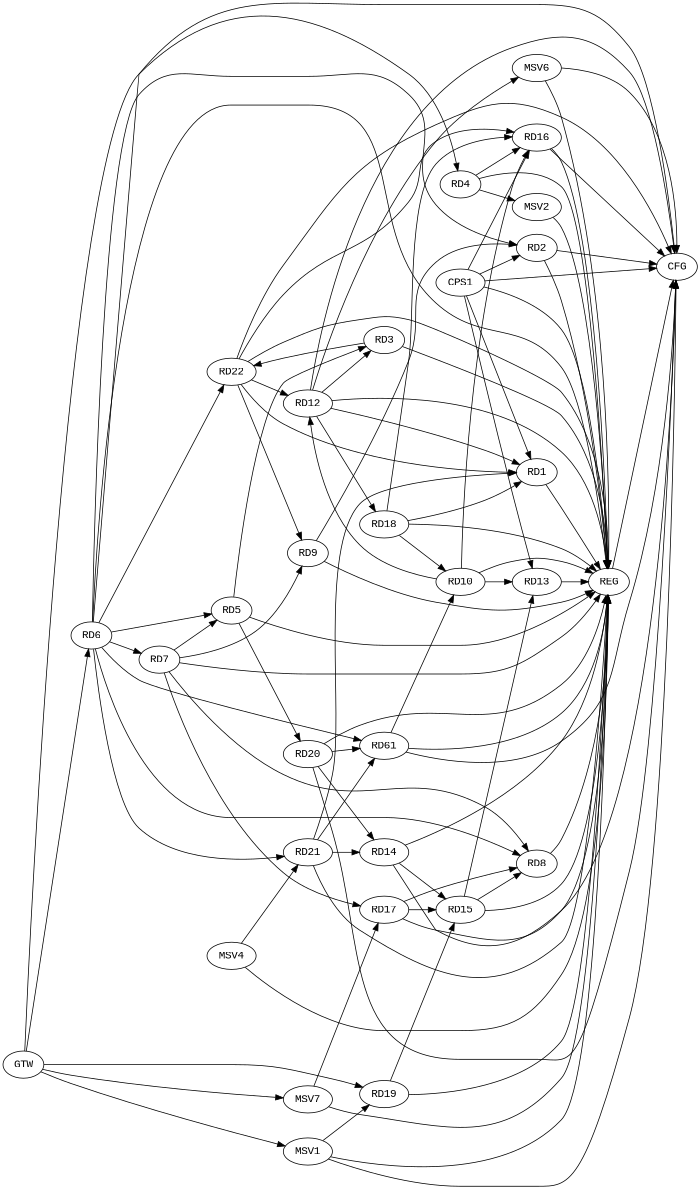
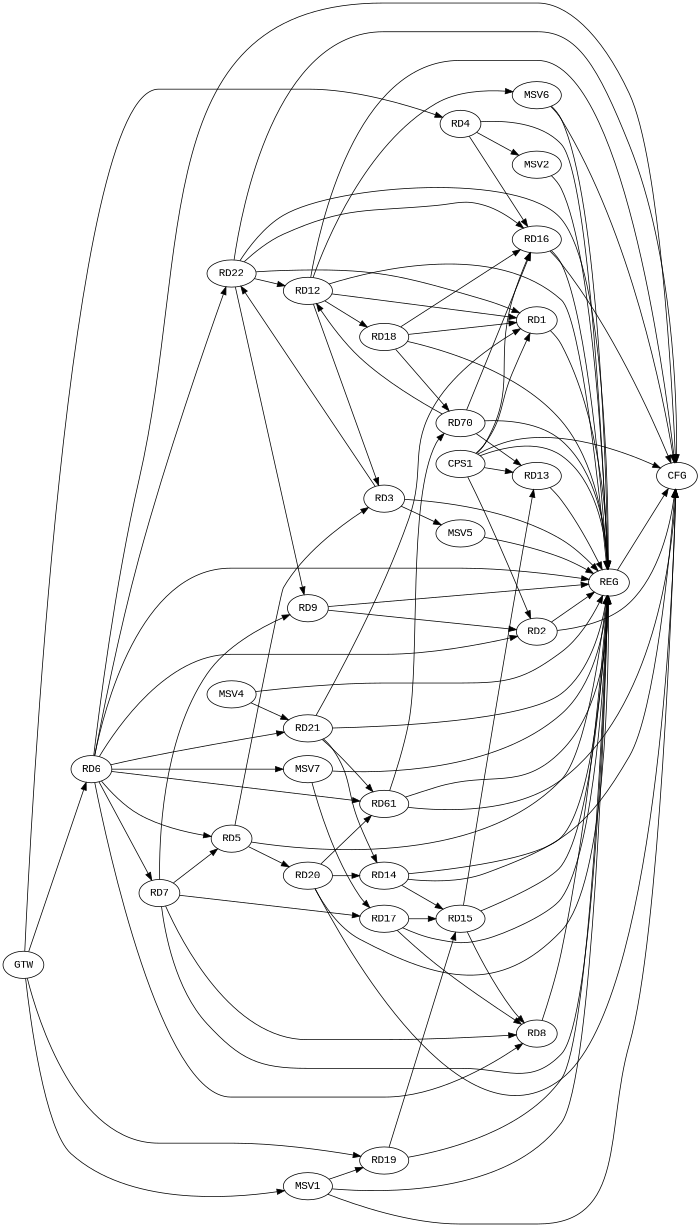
none -> (460, 533)
(460, 582) -> (460, 423)
(159, 1087) -> (194, 769)
